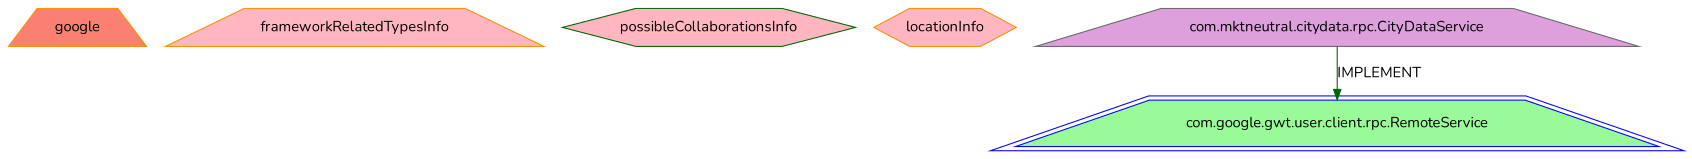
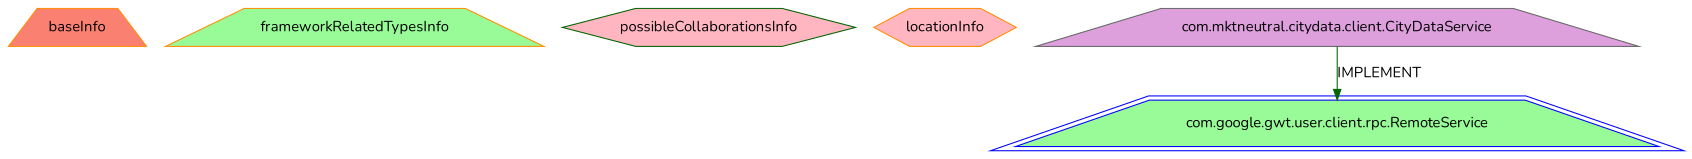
(77, 27) -> (77, 27)
(355, 27) -> (355, 27)
(1337, 27) -> (1337, 27)
